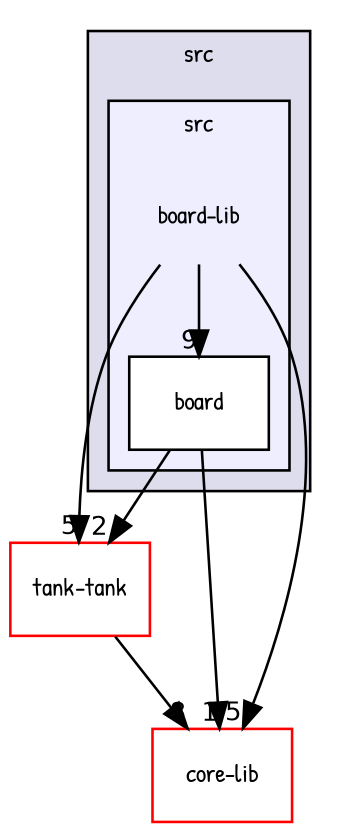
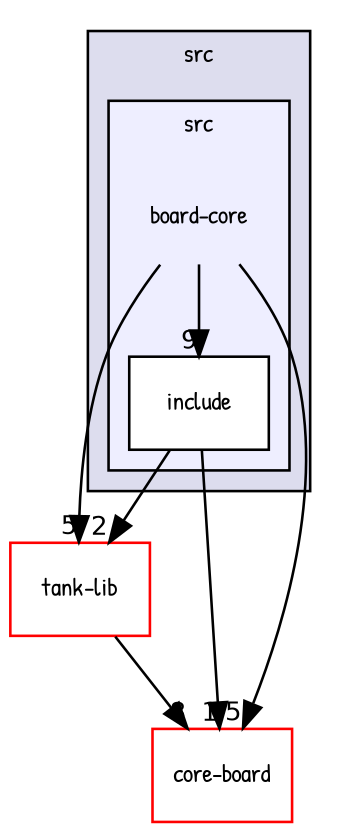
(199, 217) -> (199, 217)
(199, 403) -> (199, 403)
(80, 589) -> (80, 589)
(222, 775) -> (222, 775)
